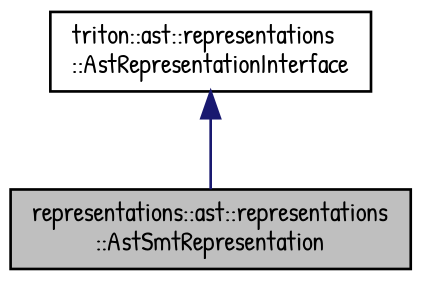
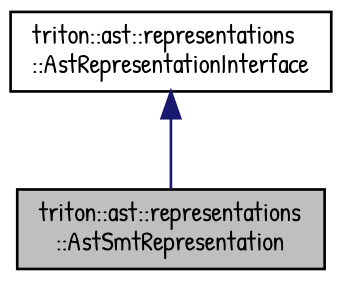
(211, 229) -> (171, 229)
